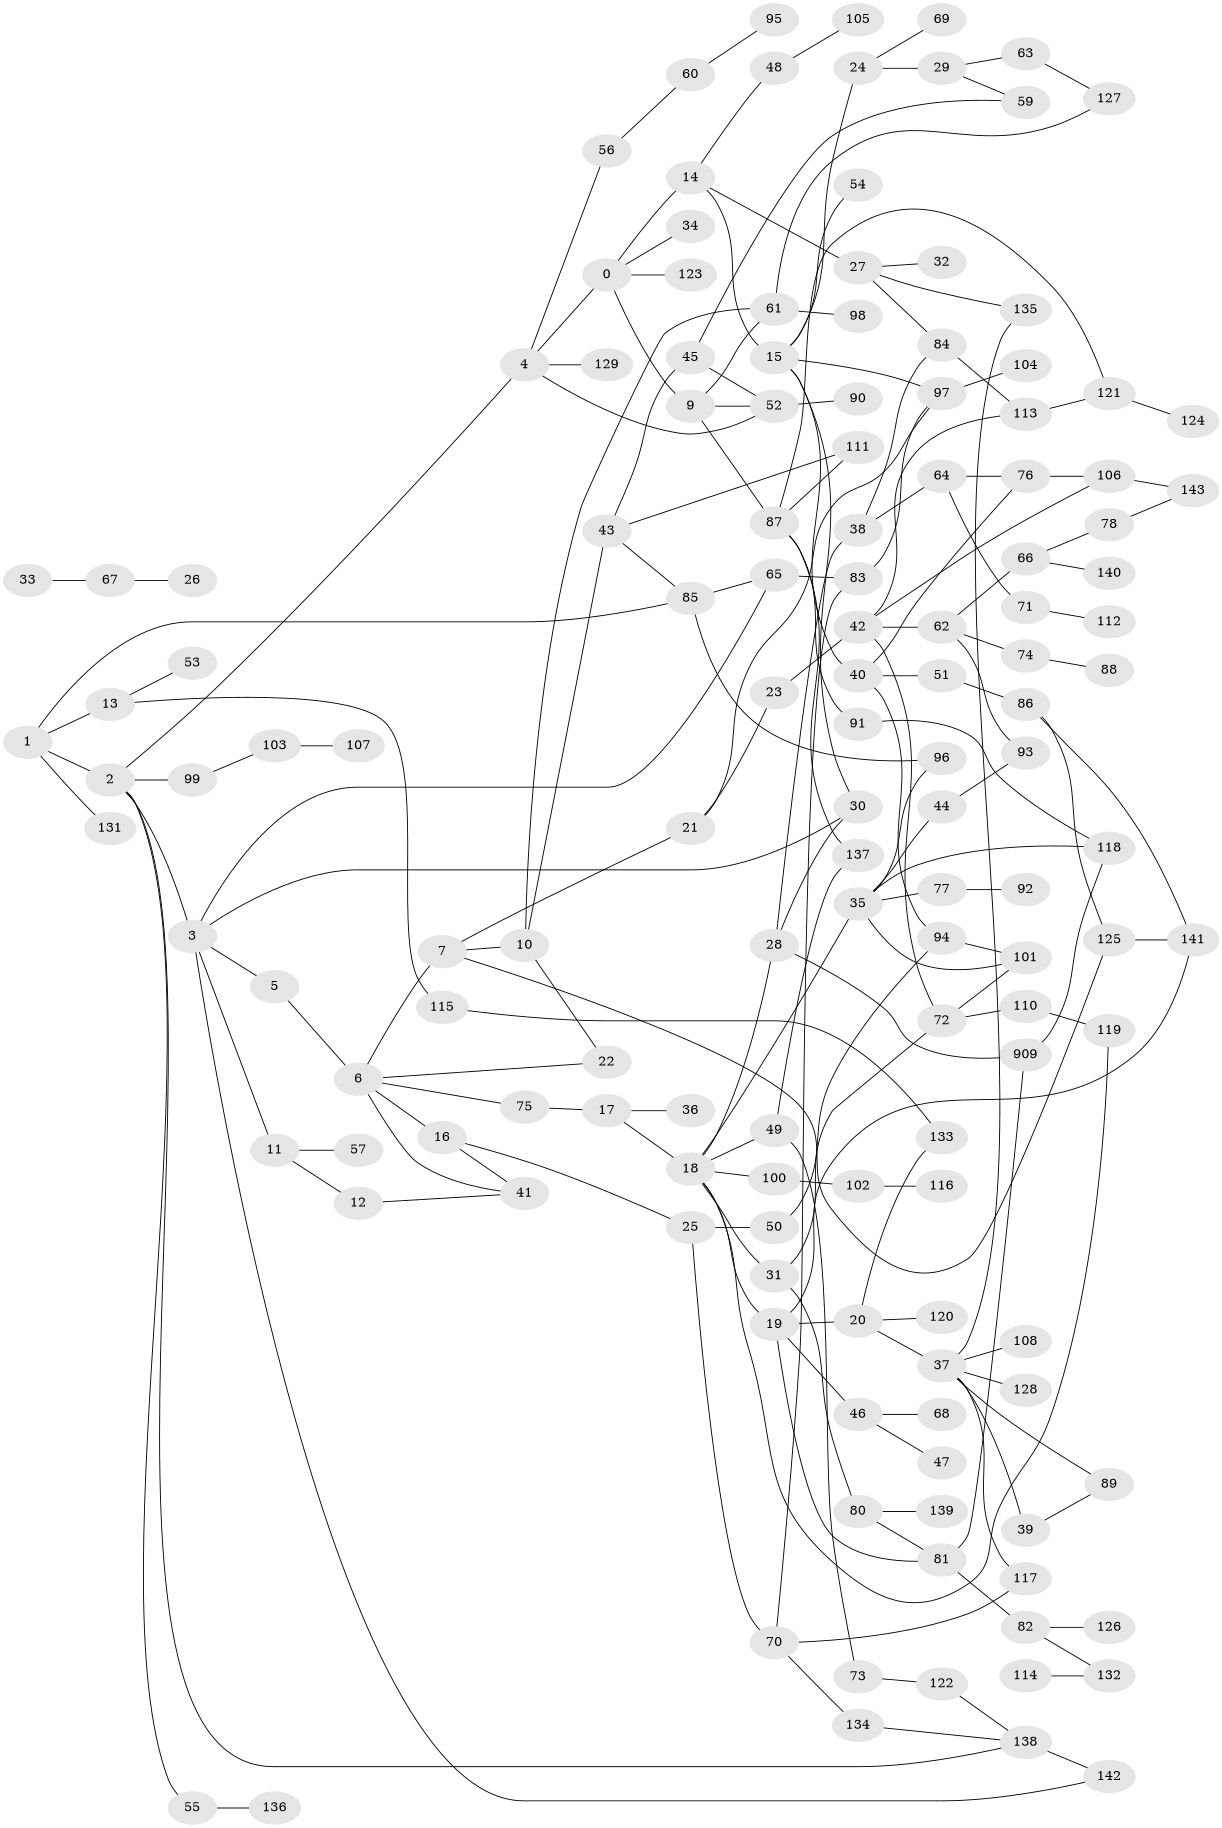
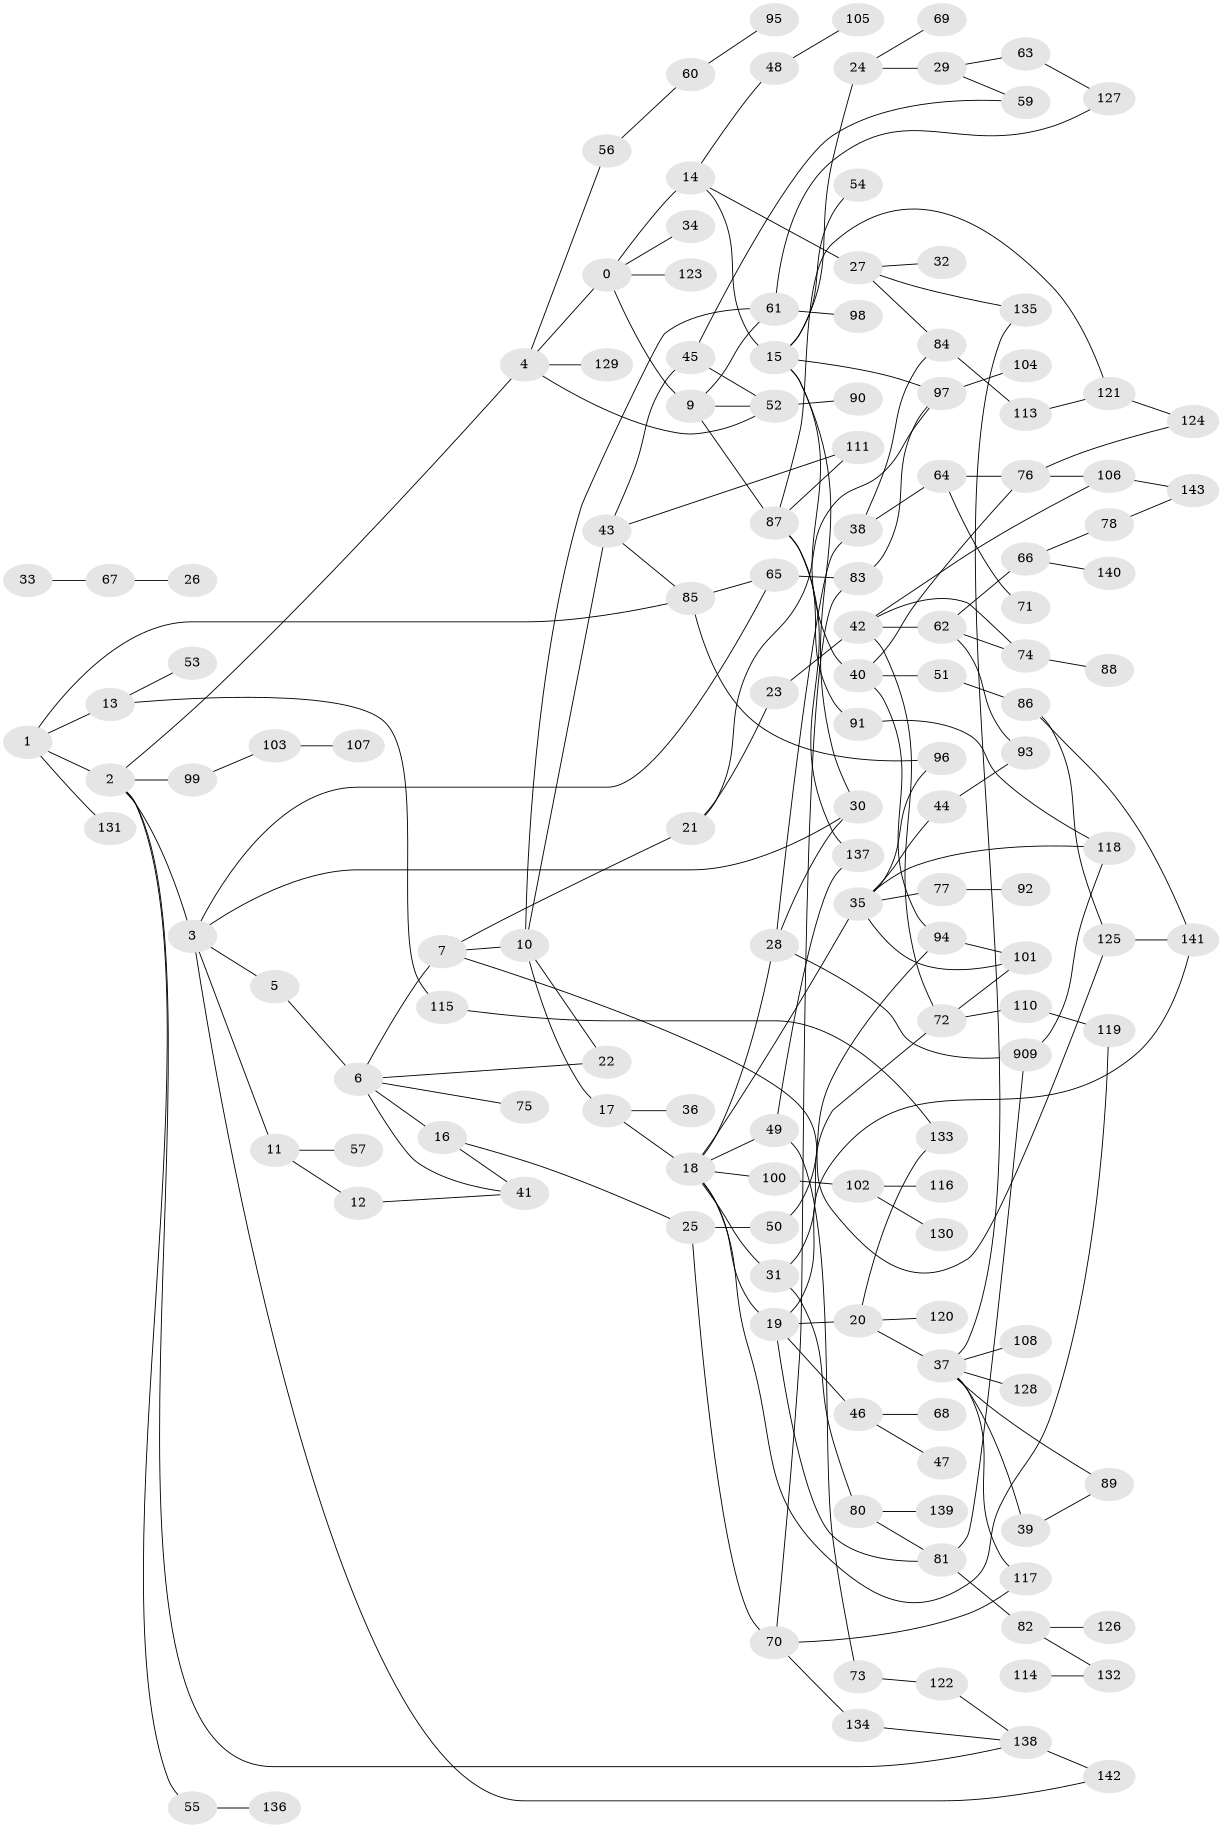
none -> (1106, 445)
(912, 458) -> (951, 599)
(1109, 622) -> none
(566, 1109) -> (554, 1033)
none -> (942, 1235)
